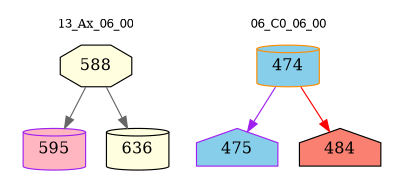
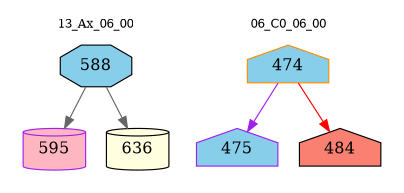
(96, 66) -> (96, 66)
(288, 66) -> (288, 66)
